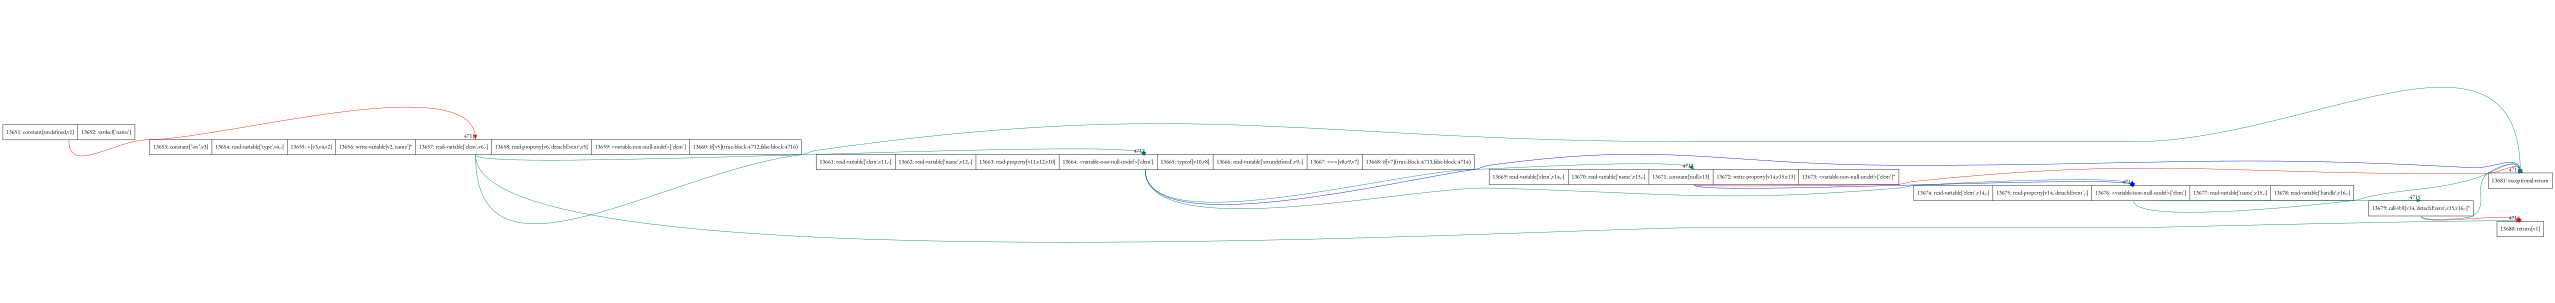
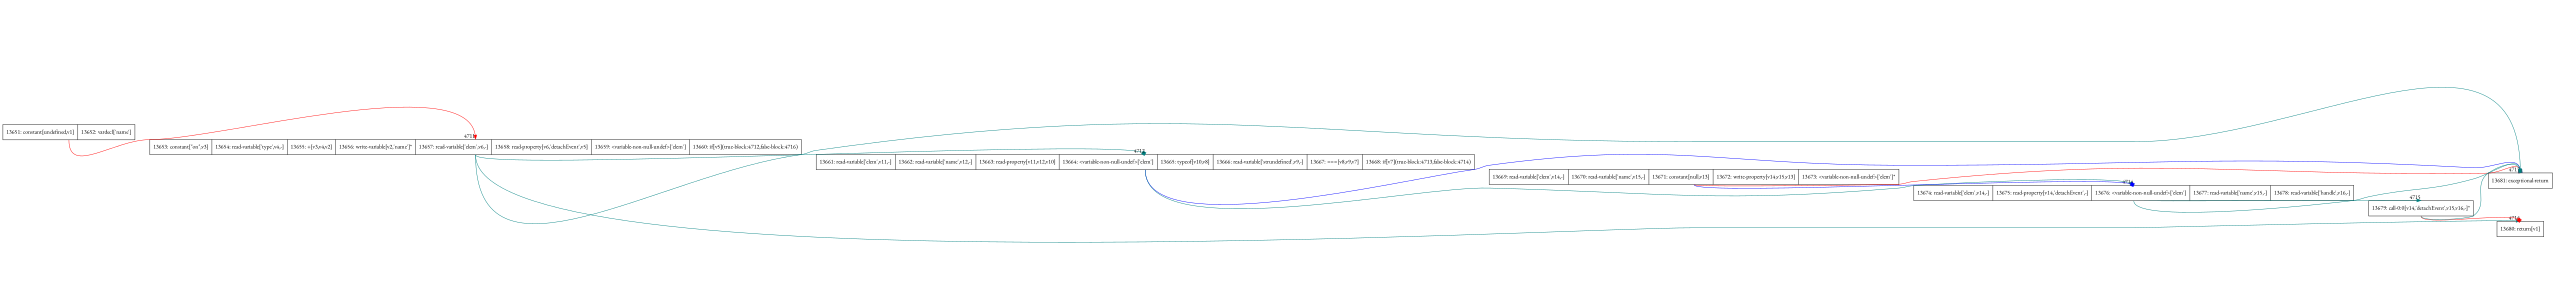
(1410, 177) -> none
(1630, 193) -> (1630, 193)
(2329, 203) -> (2329, 203)
